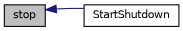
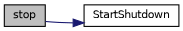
(70, 8) -> (59, 22)
